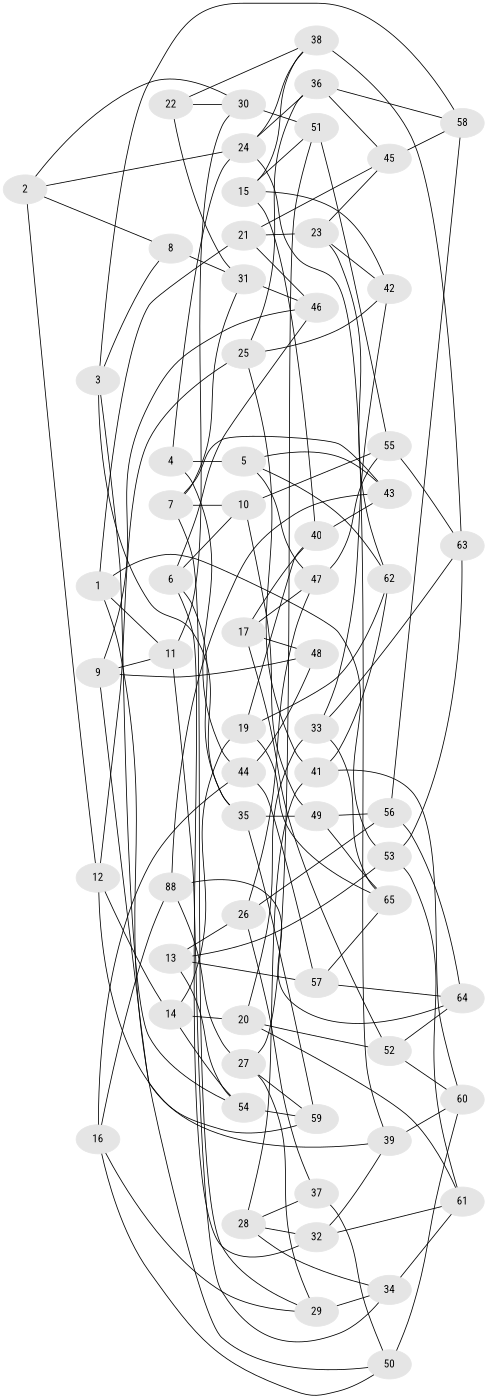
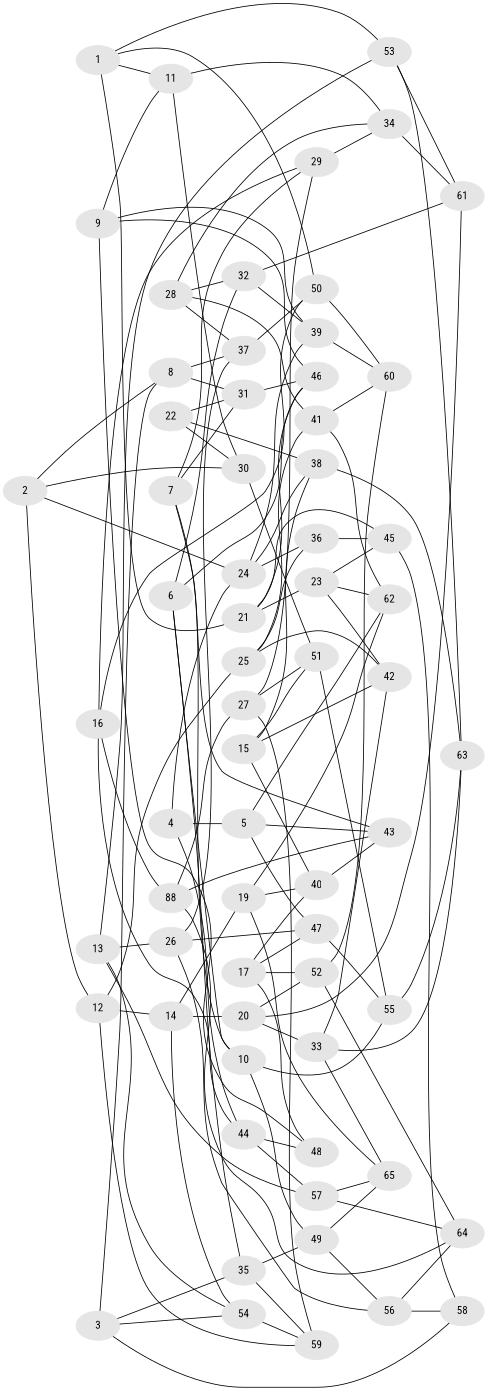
(379, 101) -> none
none -> (207, 362)
